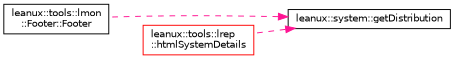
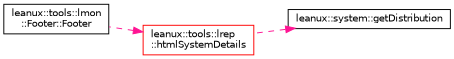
(194, 16) -> (121, 29)
